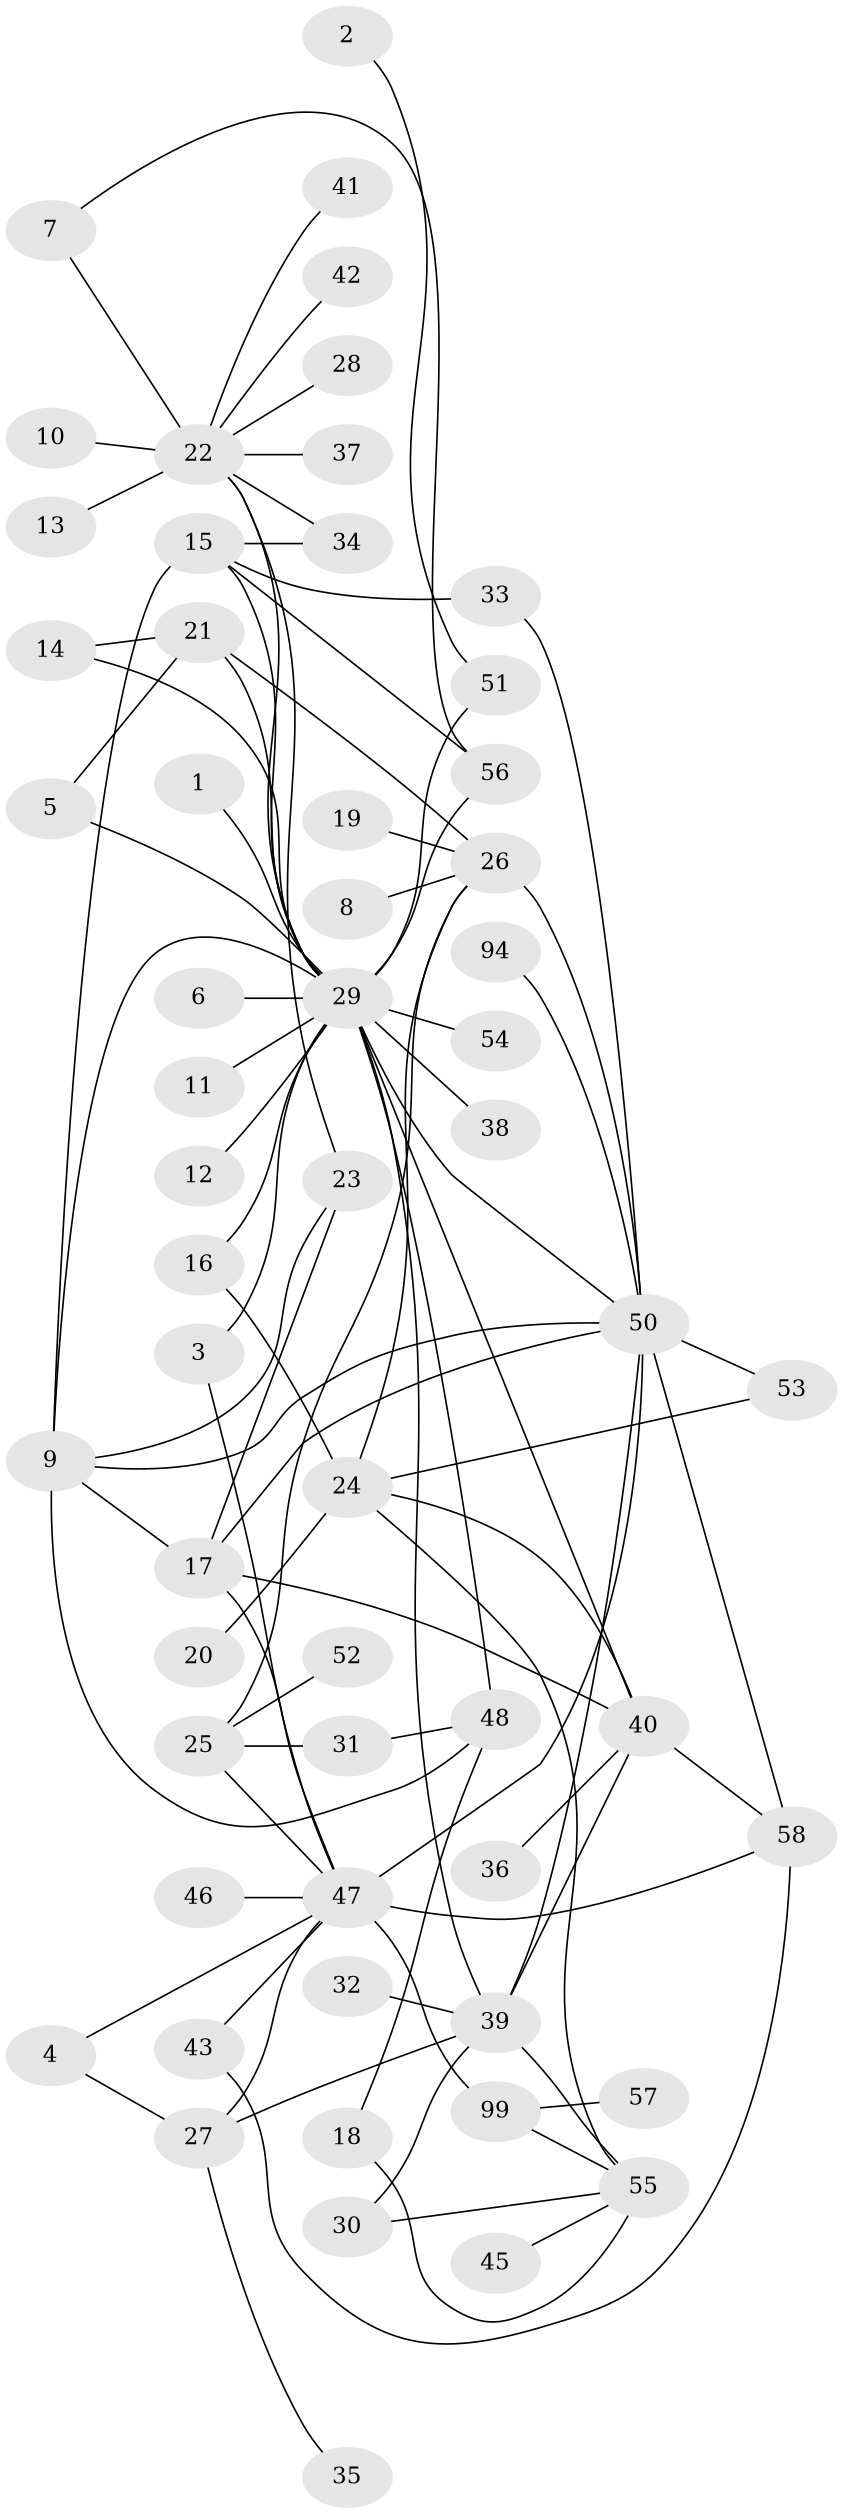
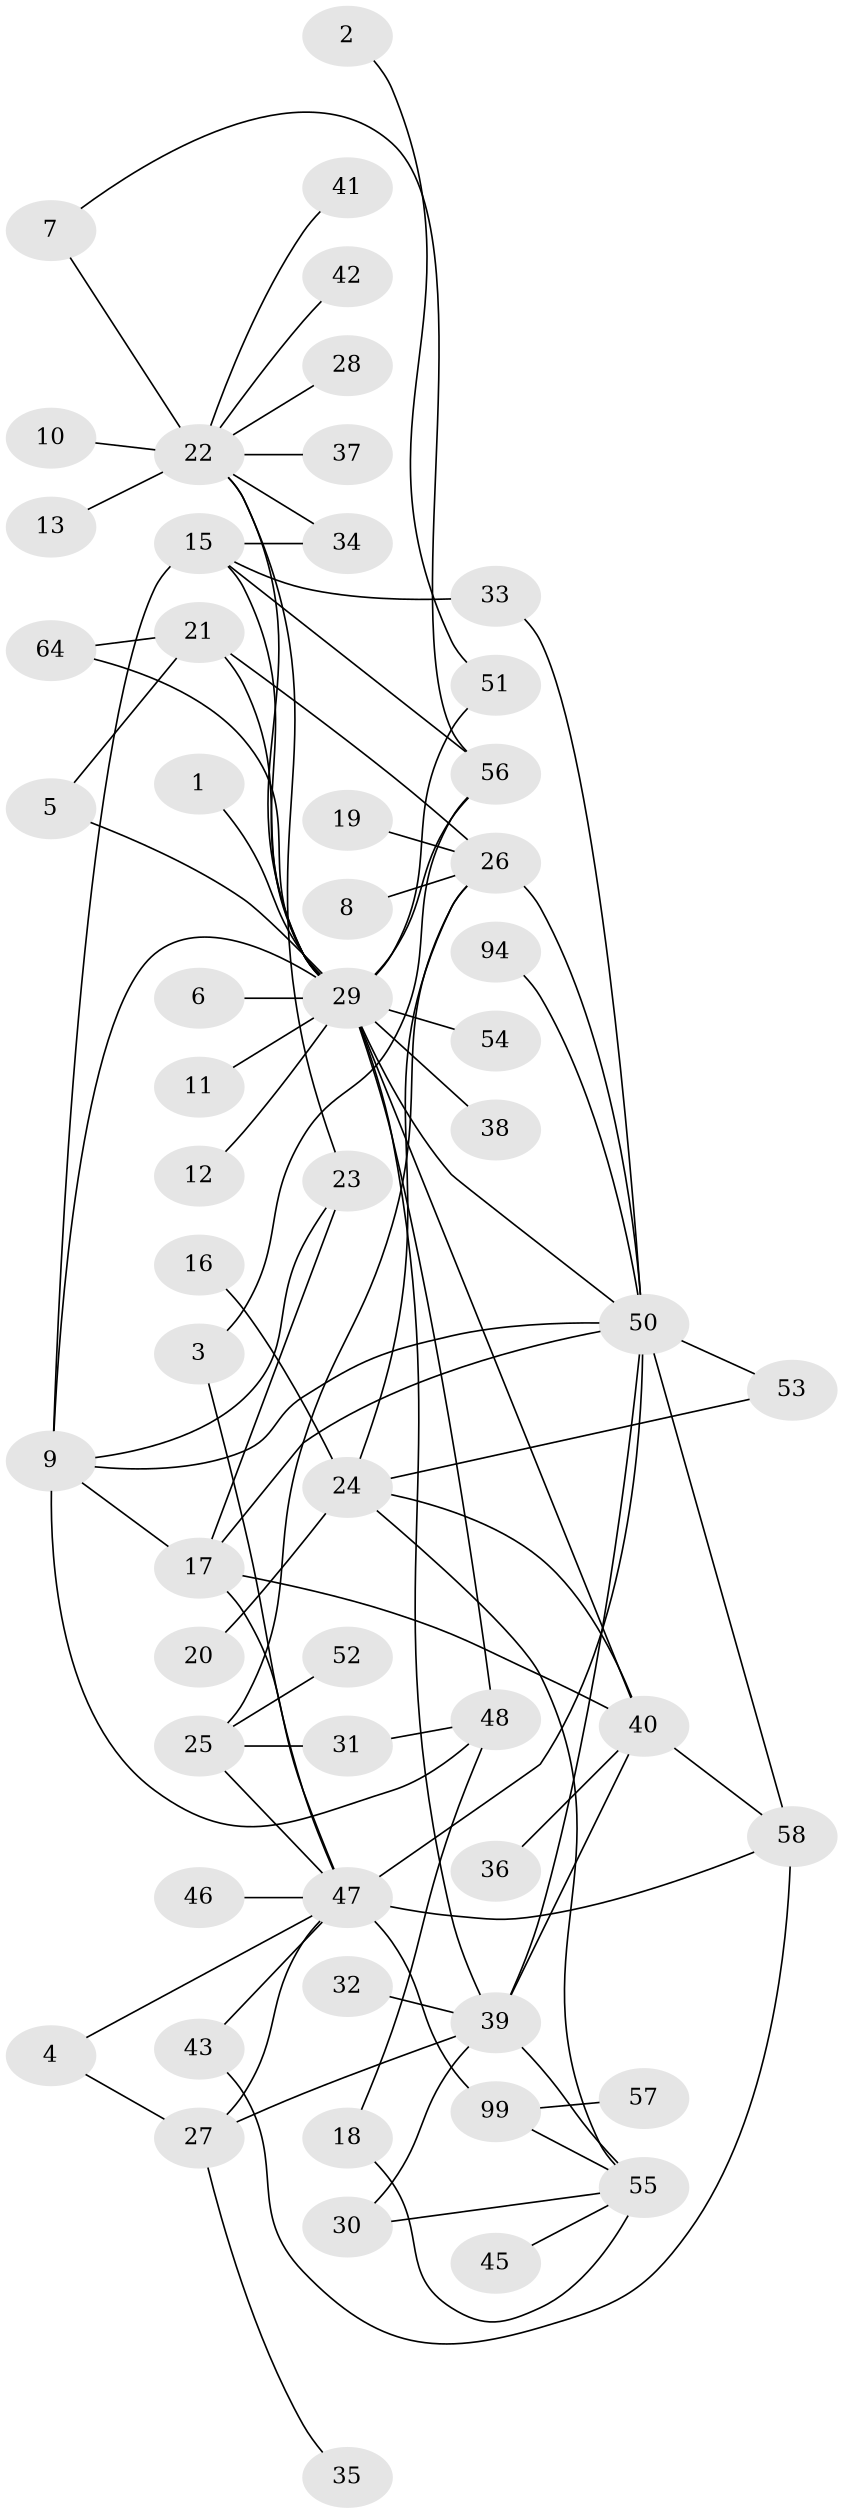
(51, 651) -> (51, 651)
(266, 1175) -> none
(277, 1178) -> (356, 1084)
